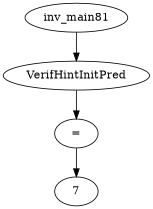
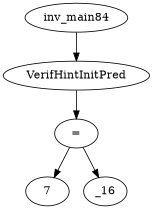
(76, 18) -> (76, 18)
none -> (105, 191)
